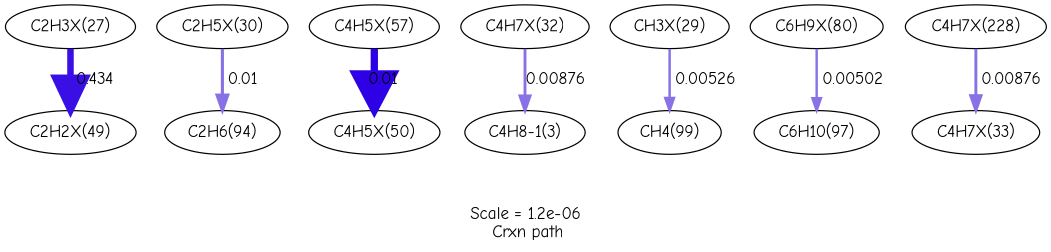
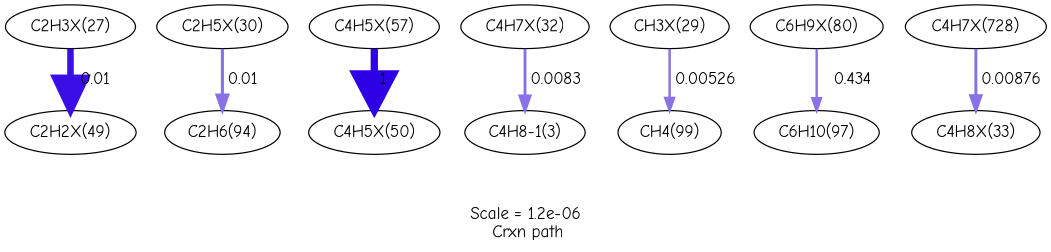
(976, 27) -> (976, 27)
(92, 80) -> (92, 80)
(380, 80) -> (380, 80)
(553, 80) -> (553, 80)
(850, 80) -> (850, 80)
(976, 132) -> (976, 132)
